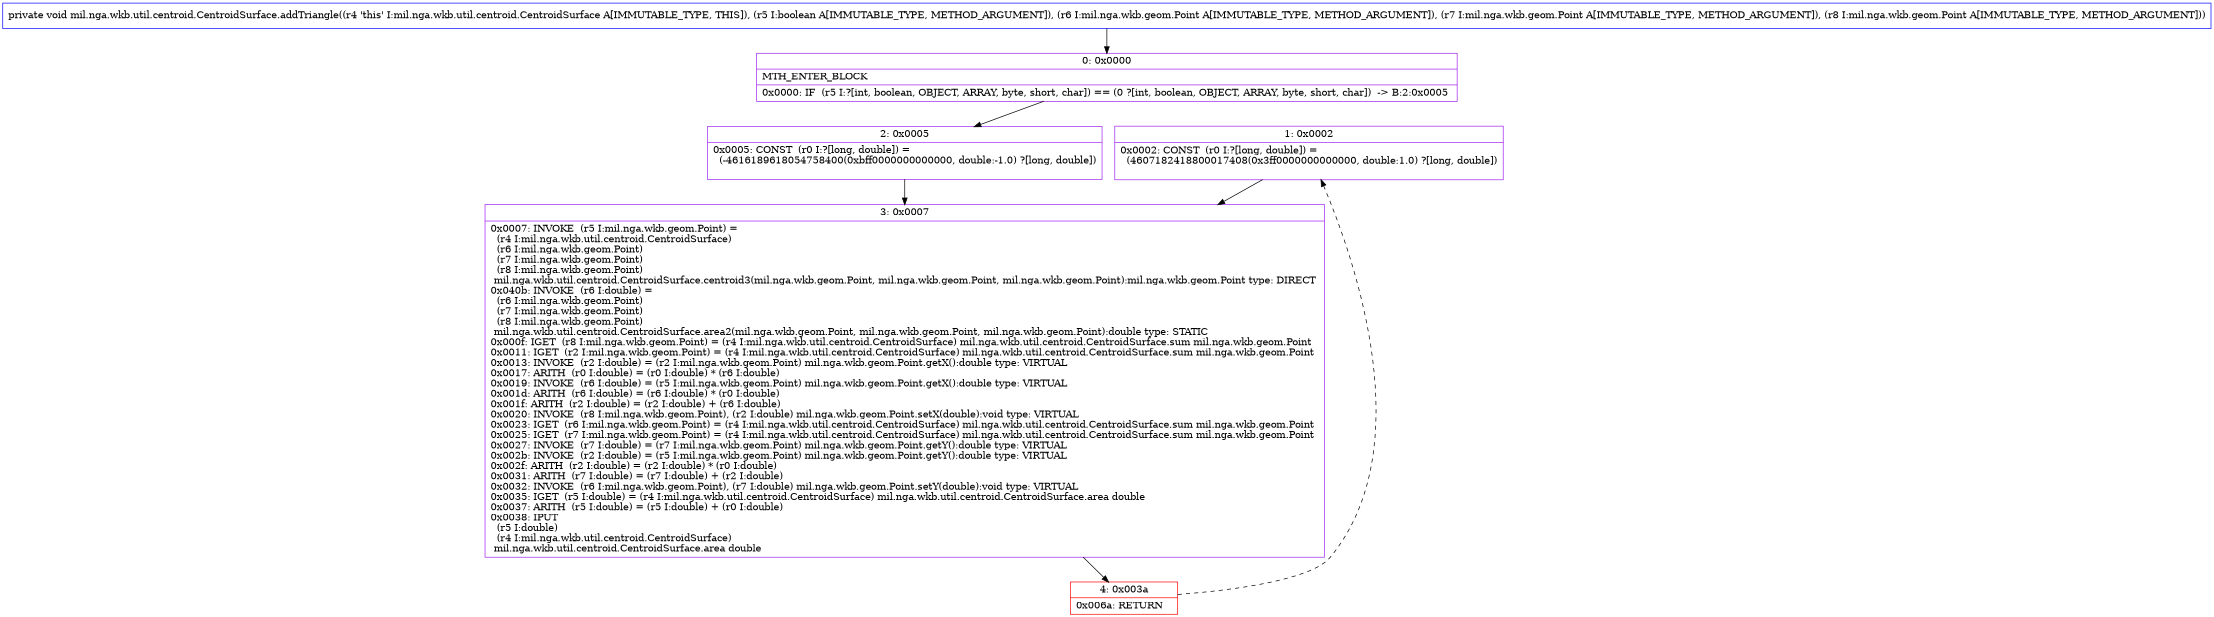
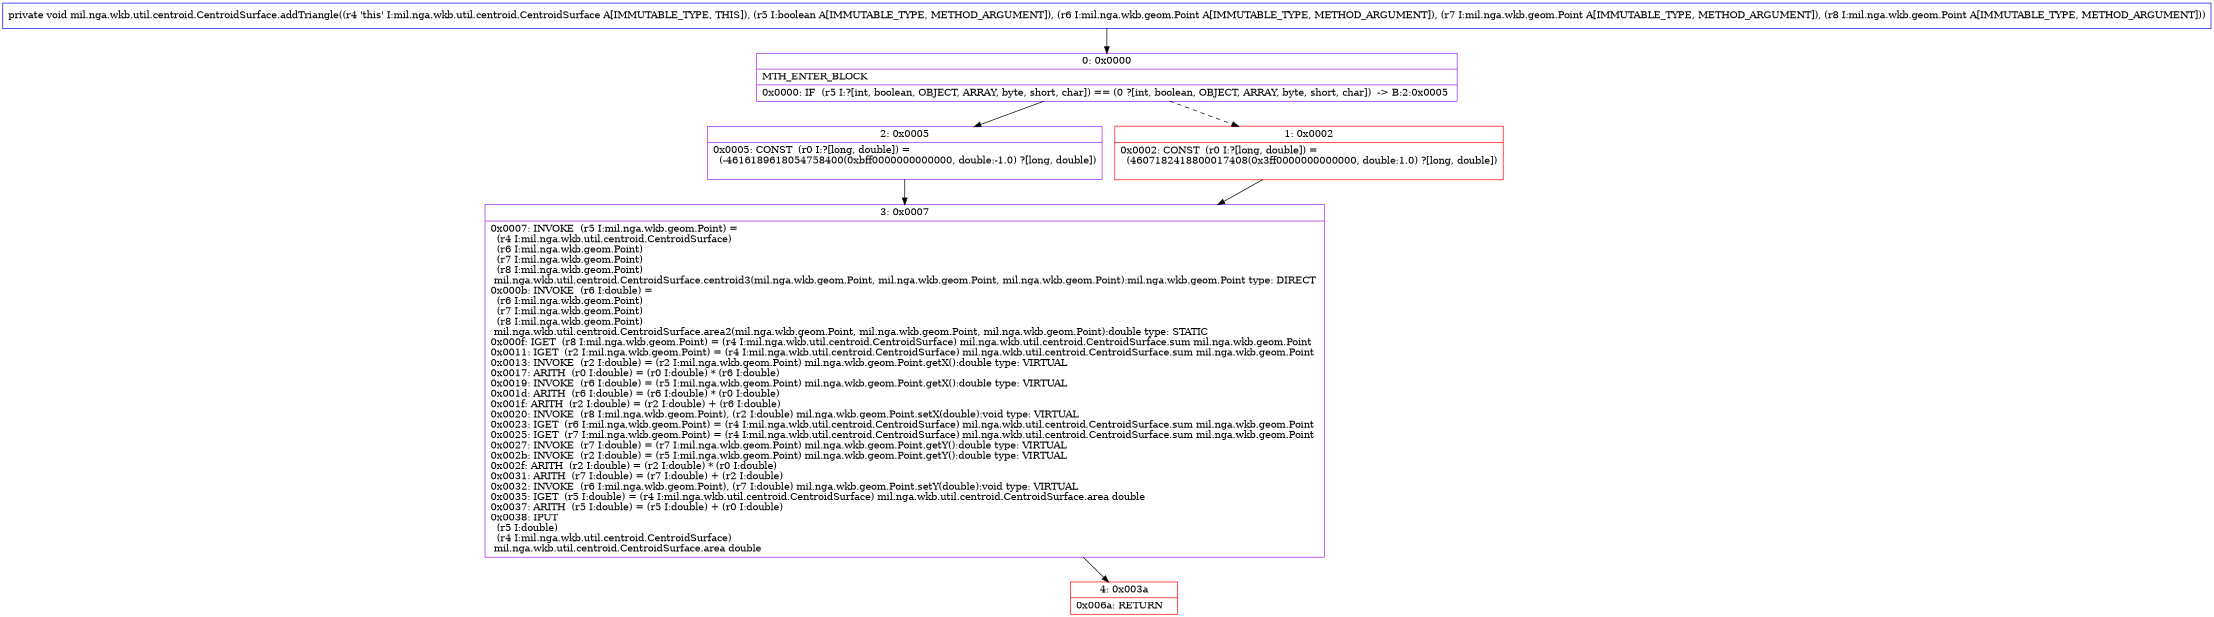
(1309, 153) -> (1309, 153)
(573, 291) -> (573, 291)
(1373, 452) -> (1201, 113)
